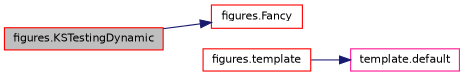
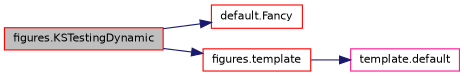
(257, 17) -> (257, 17)
none -> (177, 50)
